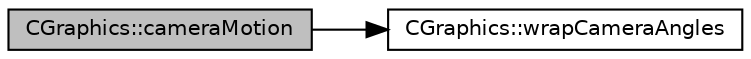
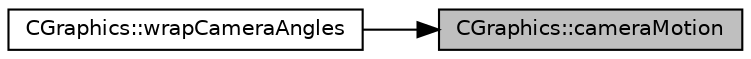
(339, 30) -> (390, 30)
